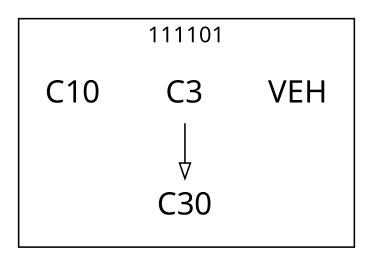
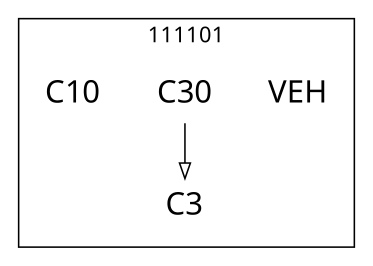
(185, 143) -> (185, 143)
